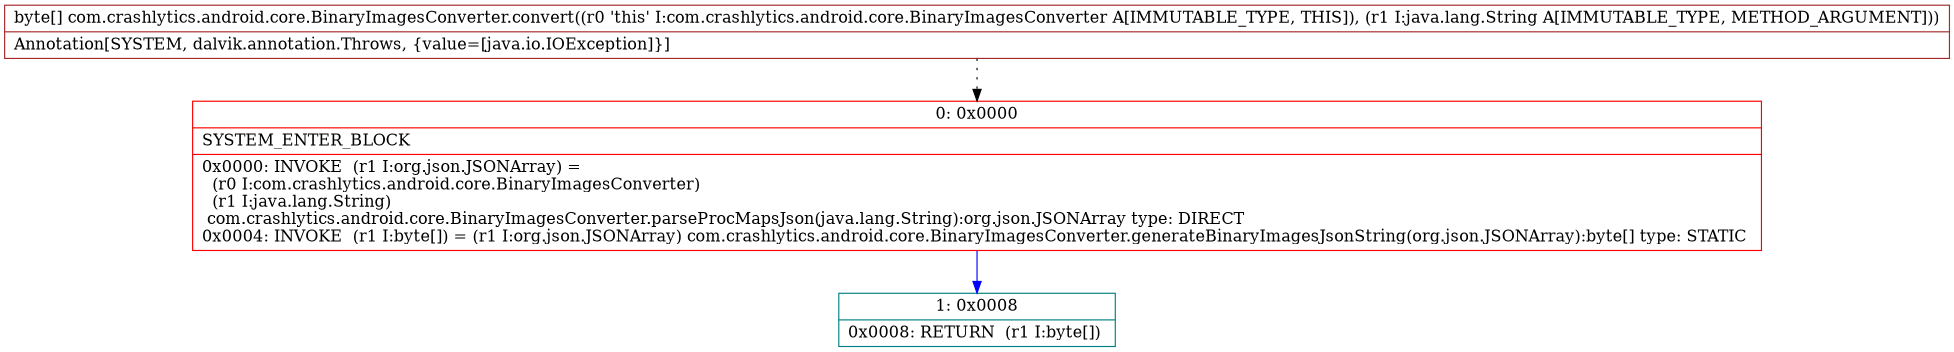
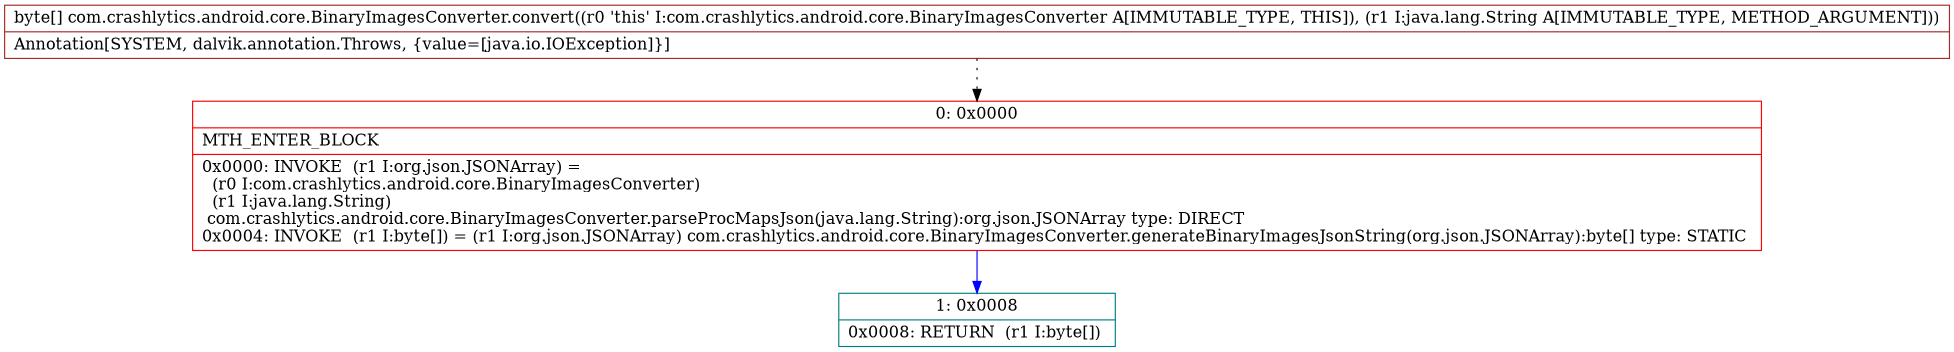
(307, 141) -> (291, 141)
